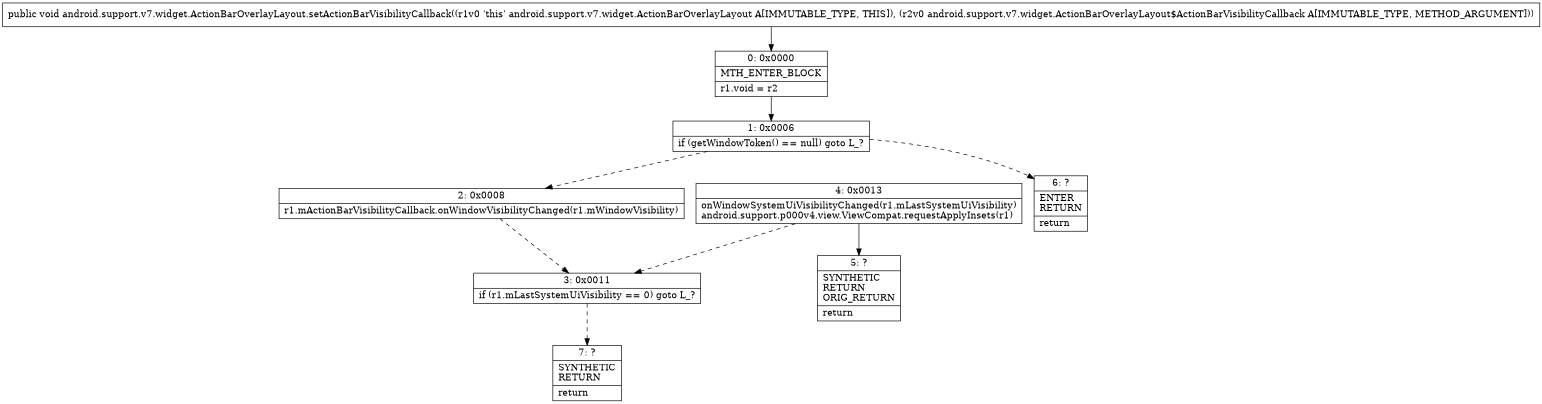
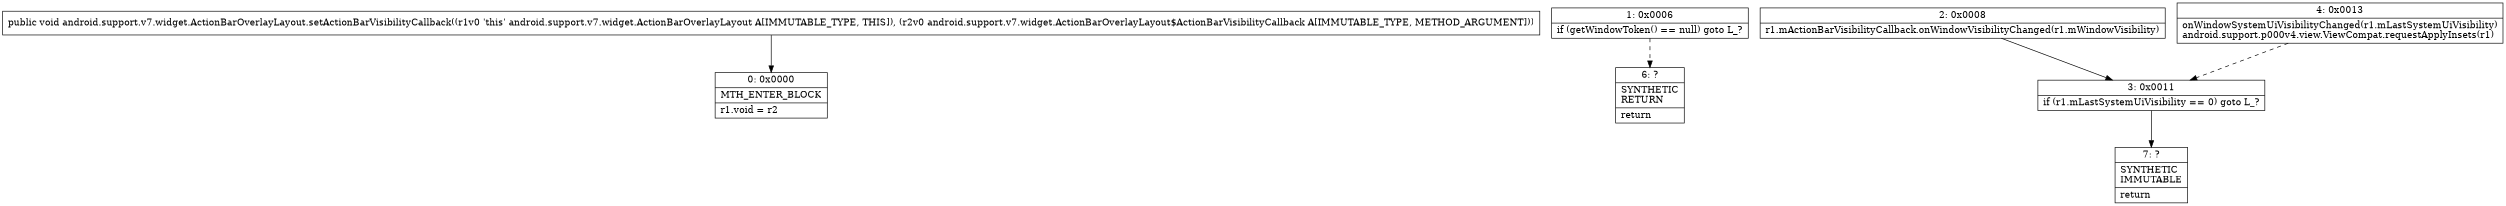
(771, 106) -> none
(630, 169) -> none
(1057, 198) -> (1650, 90)
(532, 244) -> (2054, 58)
(859, 288) -> none
(587, 321) -> (2151, 126)
(580, 378) -> (2151, 180)
